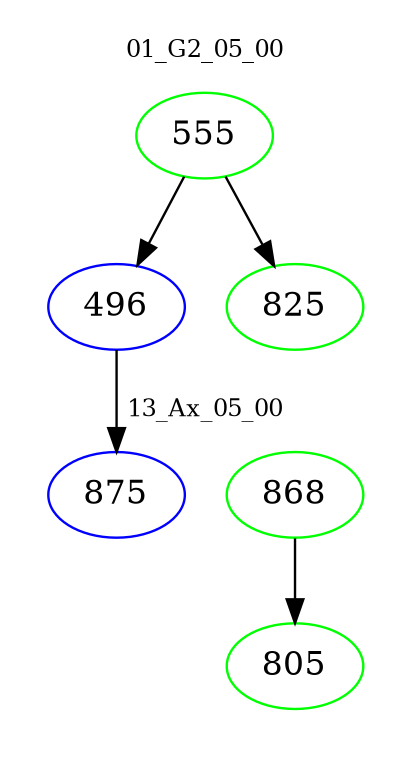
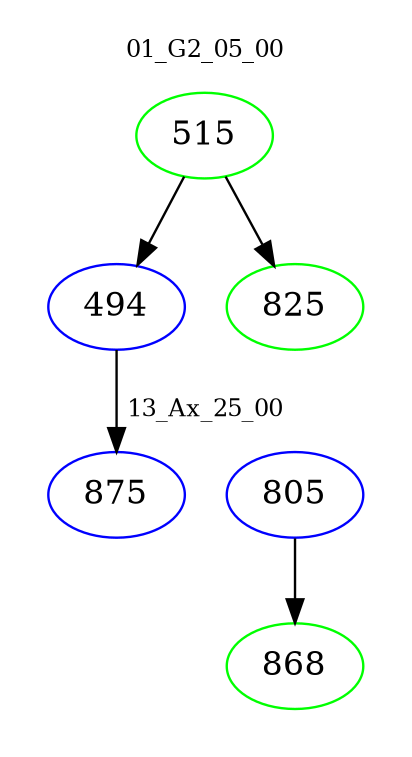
(205, 136) -> (205, 136)
(117, 307) -> (117, 307)
(206, 410) -> (206, 410)
(295, 569) -> (295, 569)
(295, 666) -> (295, 495)
